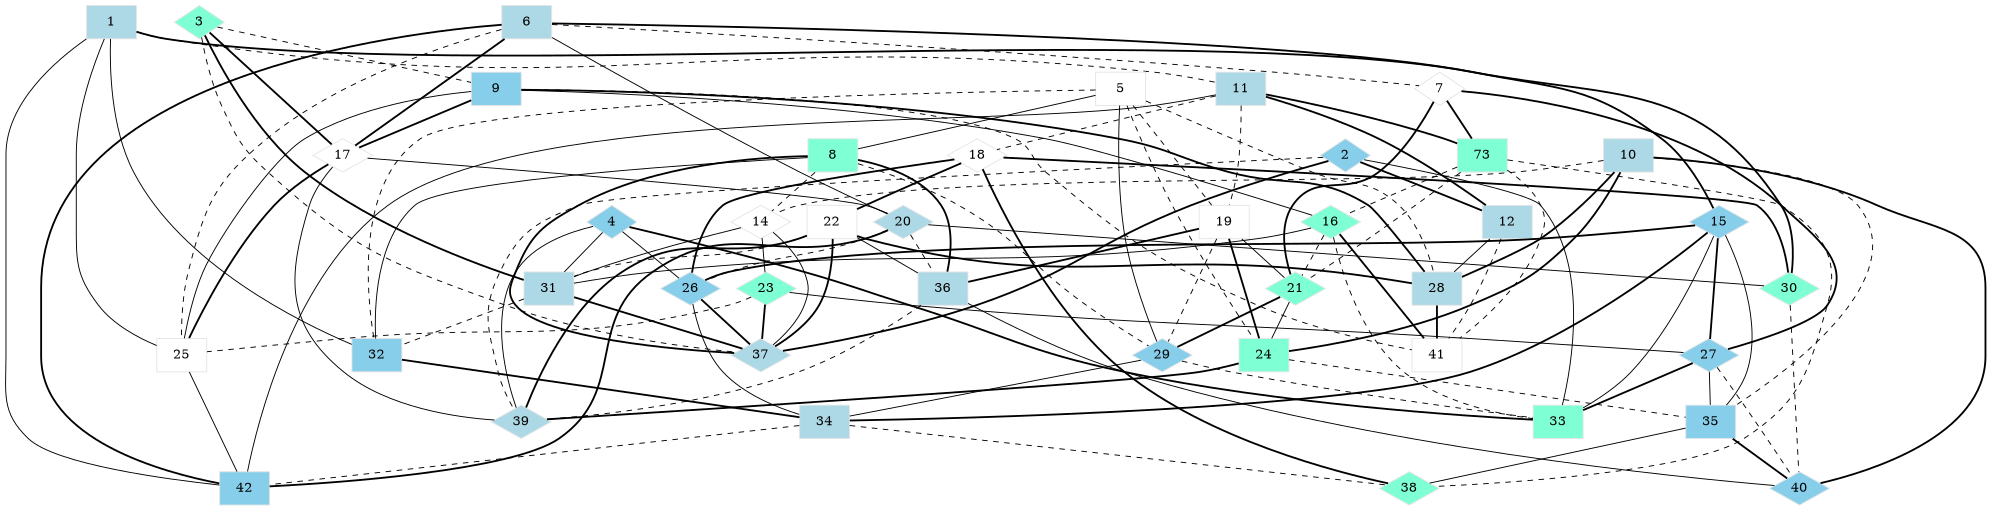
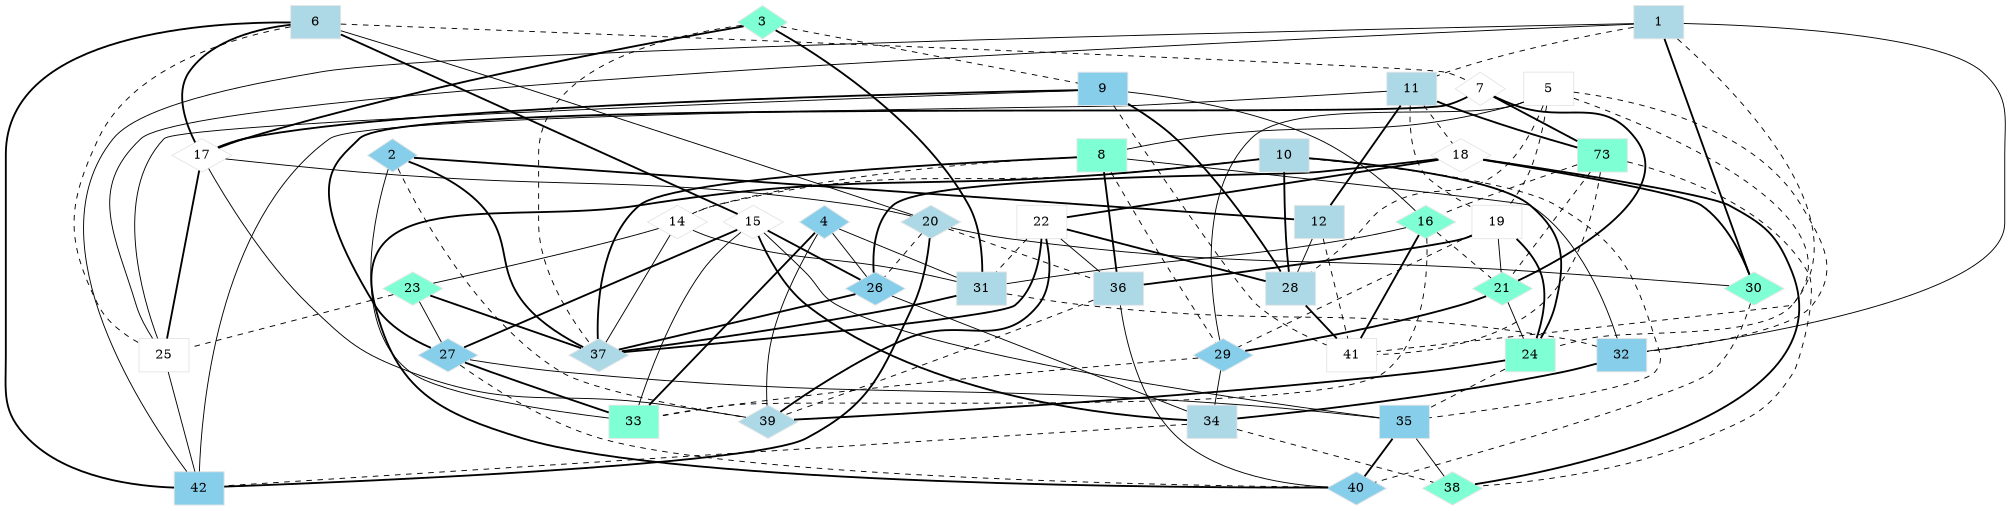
(1719, 222) -> (753, 222)
none -> (1761, 309)
